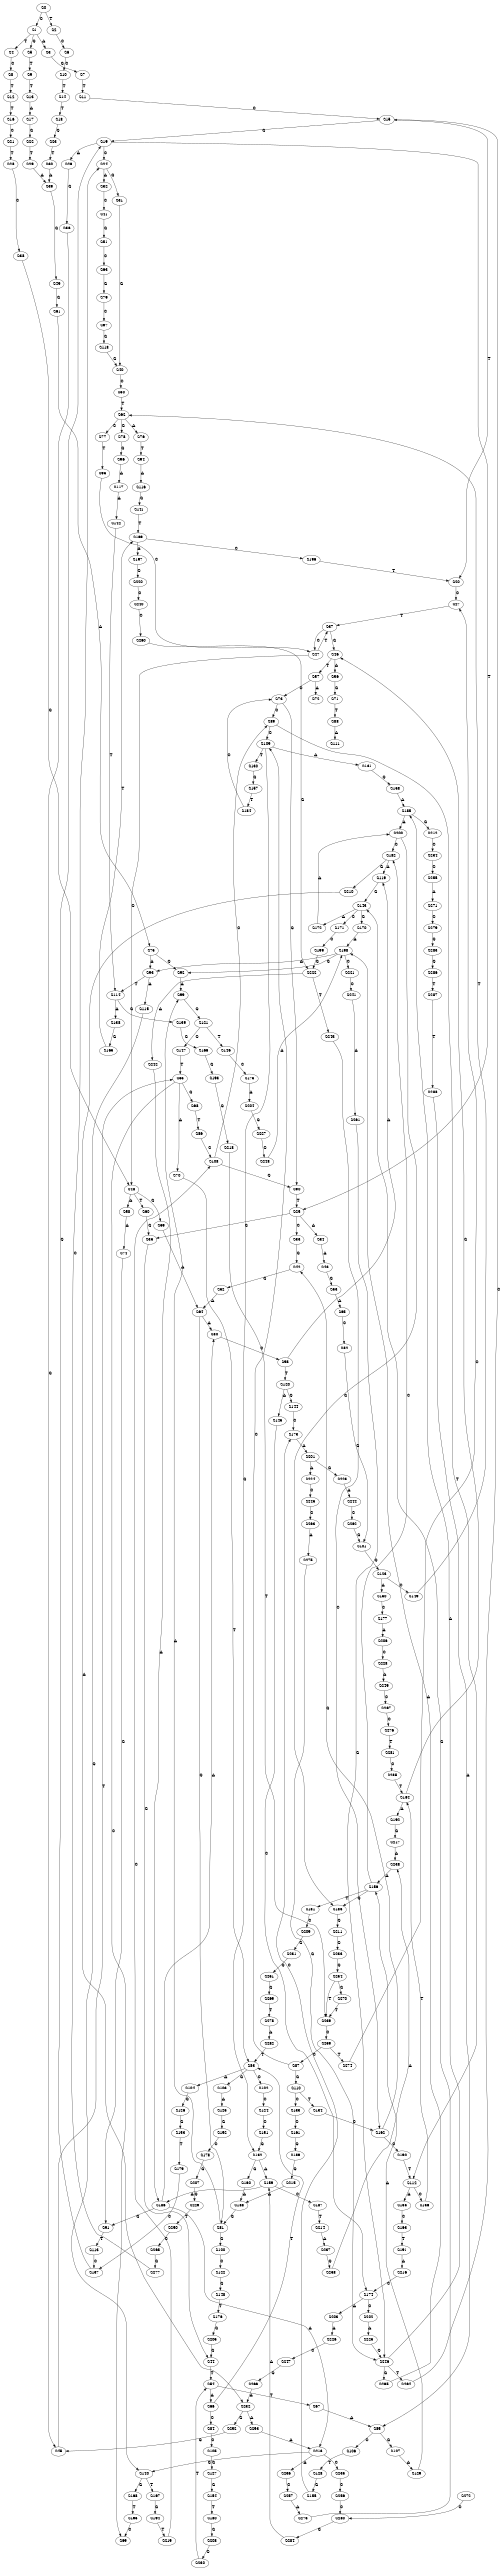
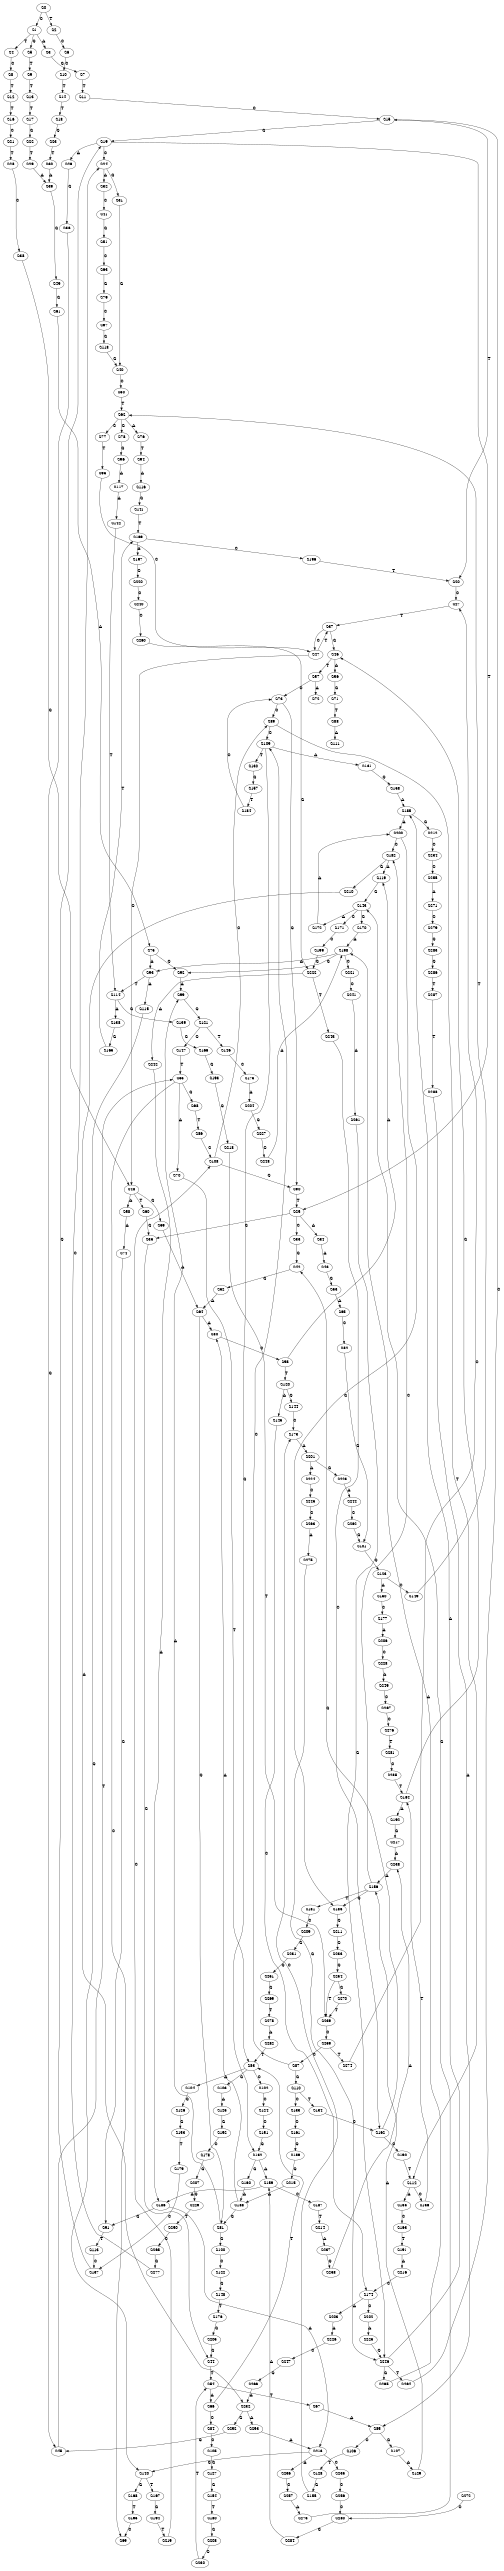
(31, 109) -> (31, 109)
(212, 1780) -> (224, 1774)
